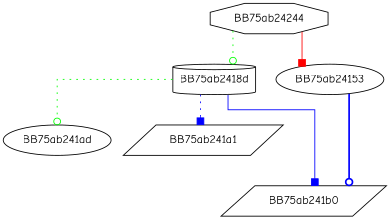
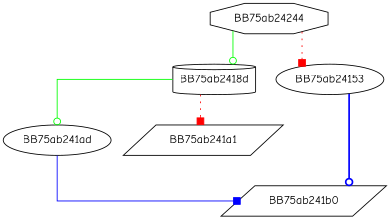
(233, 44) -> (233, 44)
(302, 45) -> (302, 45)
(96, 79) -> (96, 79)
(200, 105) -> (200, 105)
(298, 110) -> (122, 201)
